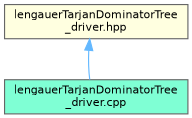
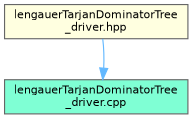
(89, 65) -> (104, 54)
